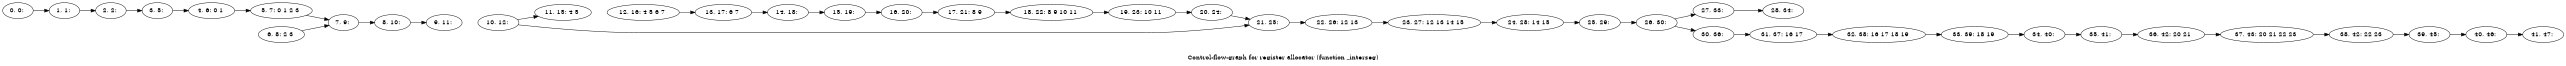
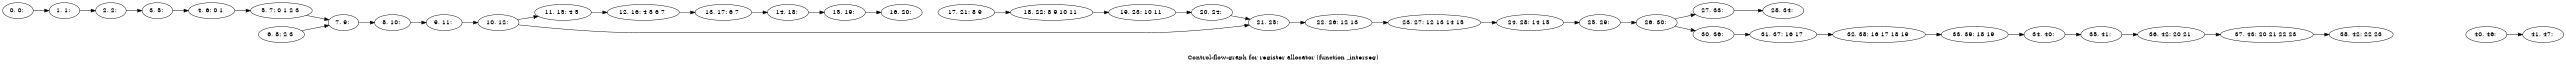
none -> (597, 12)
(928, 12) -> none
none -> (468, 23)
(2430, 35) -> none
